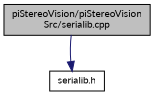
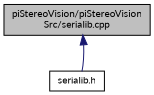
(70, 48) -> (84, 58)
